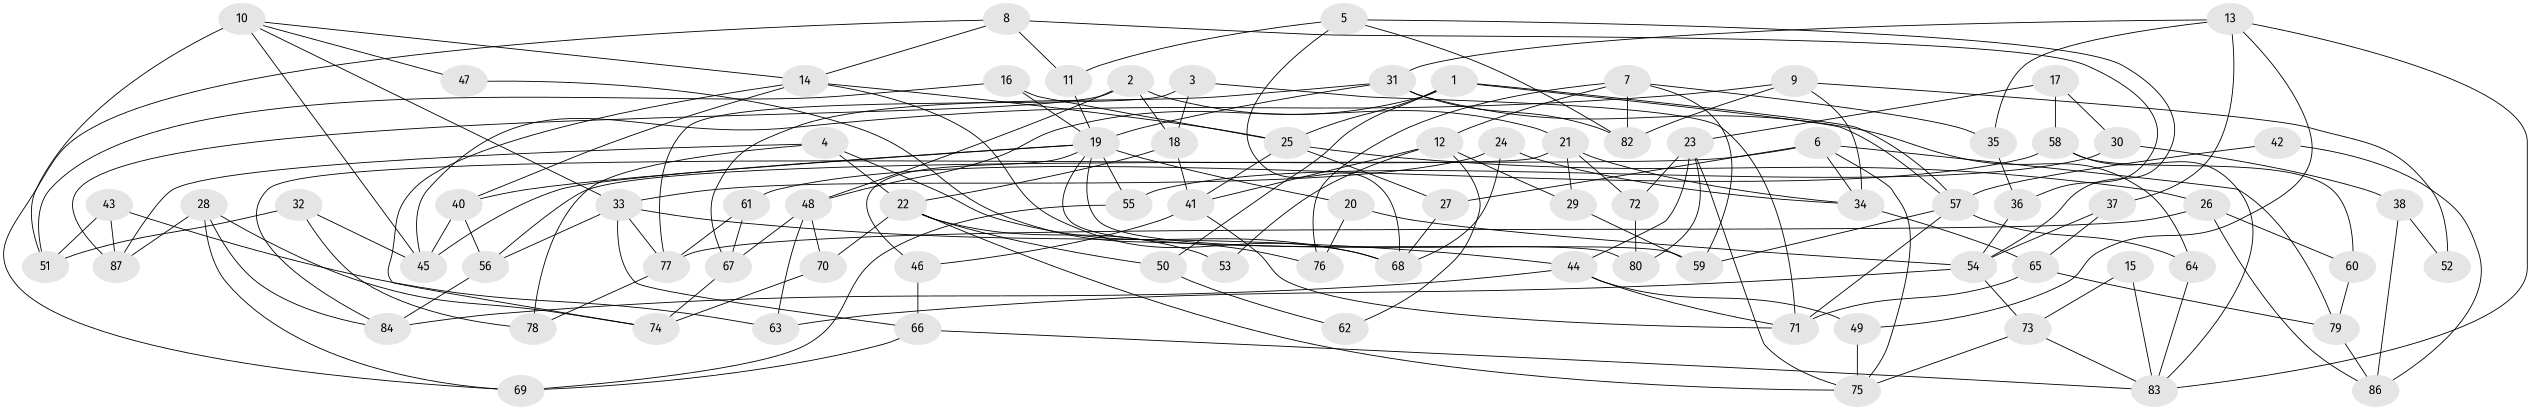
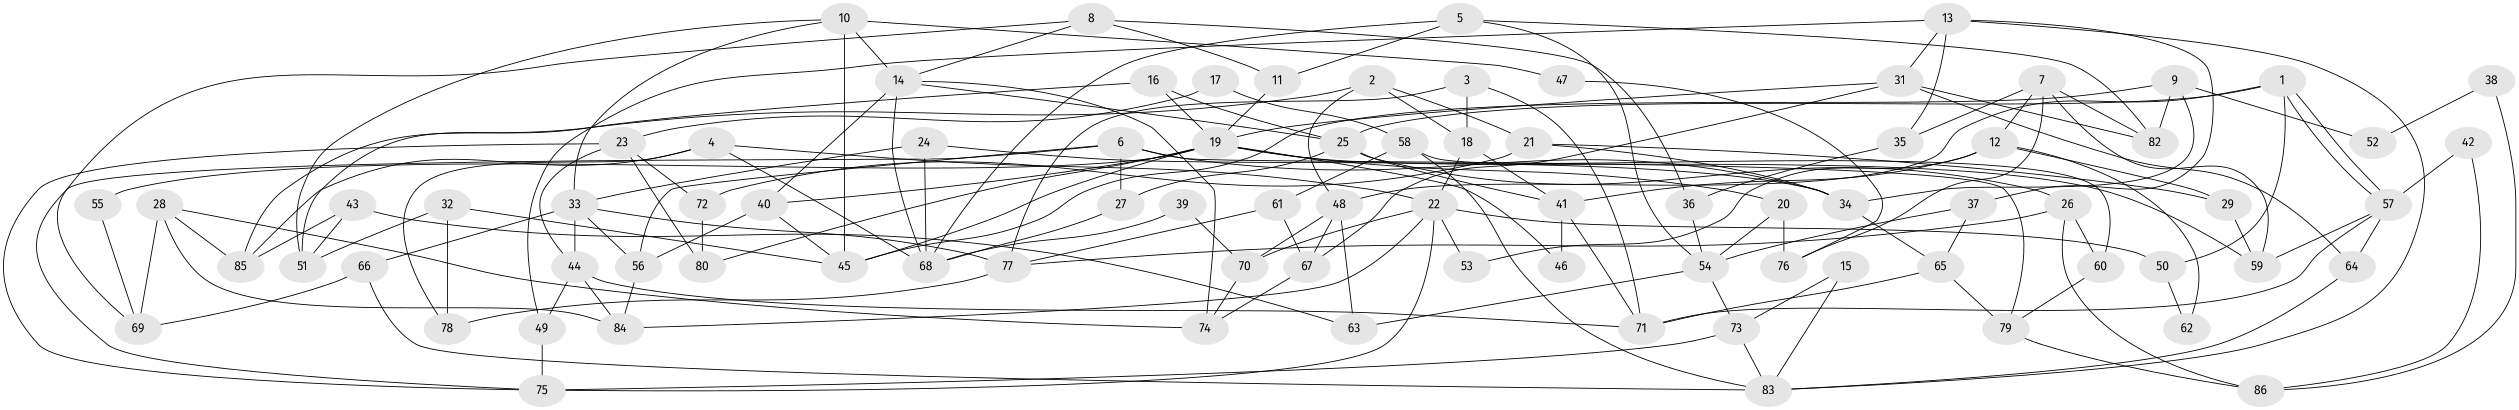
(2117, 143) -> none
(630, 162) -> (1145, 305)
none -> (1183, 205)
(116, 267) -> (241, 267)
(918, 302) -> none
